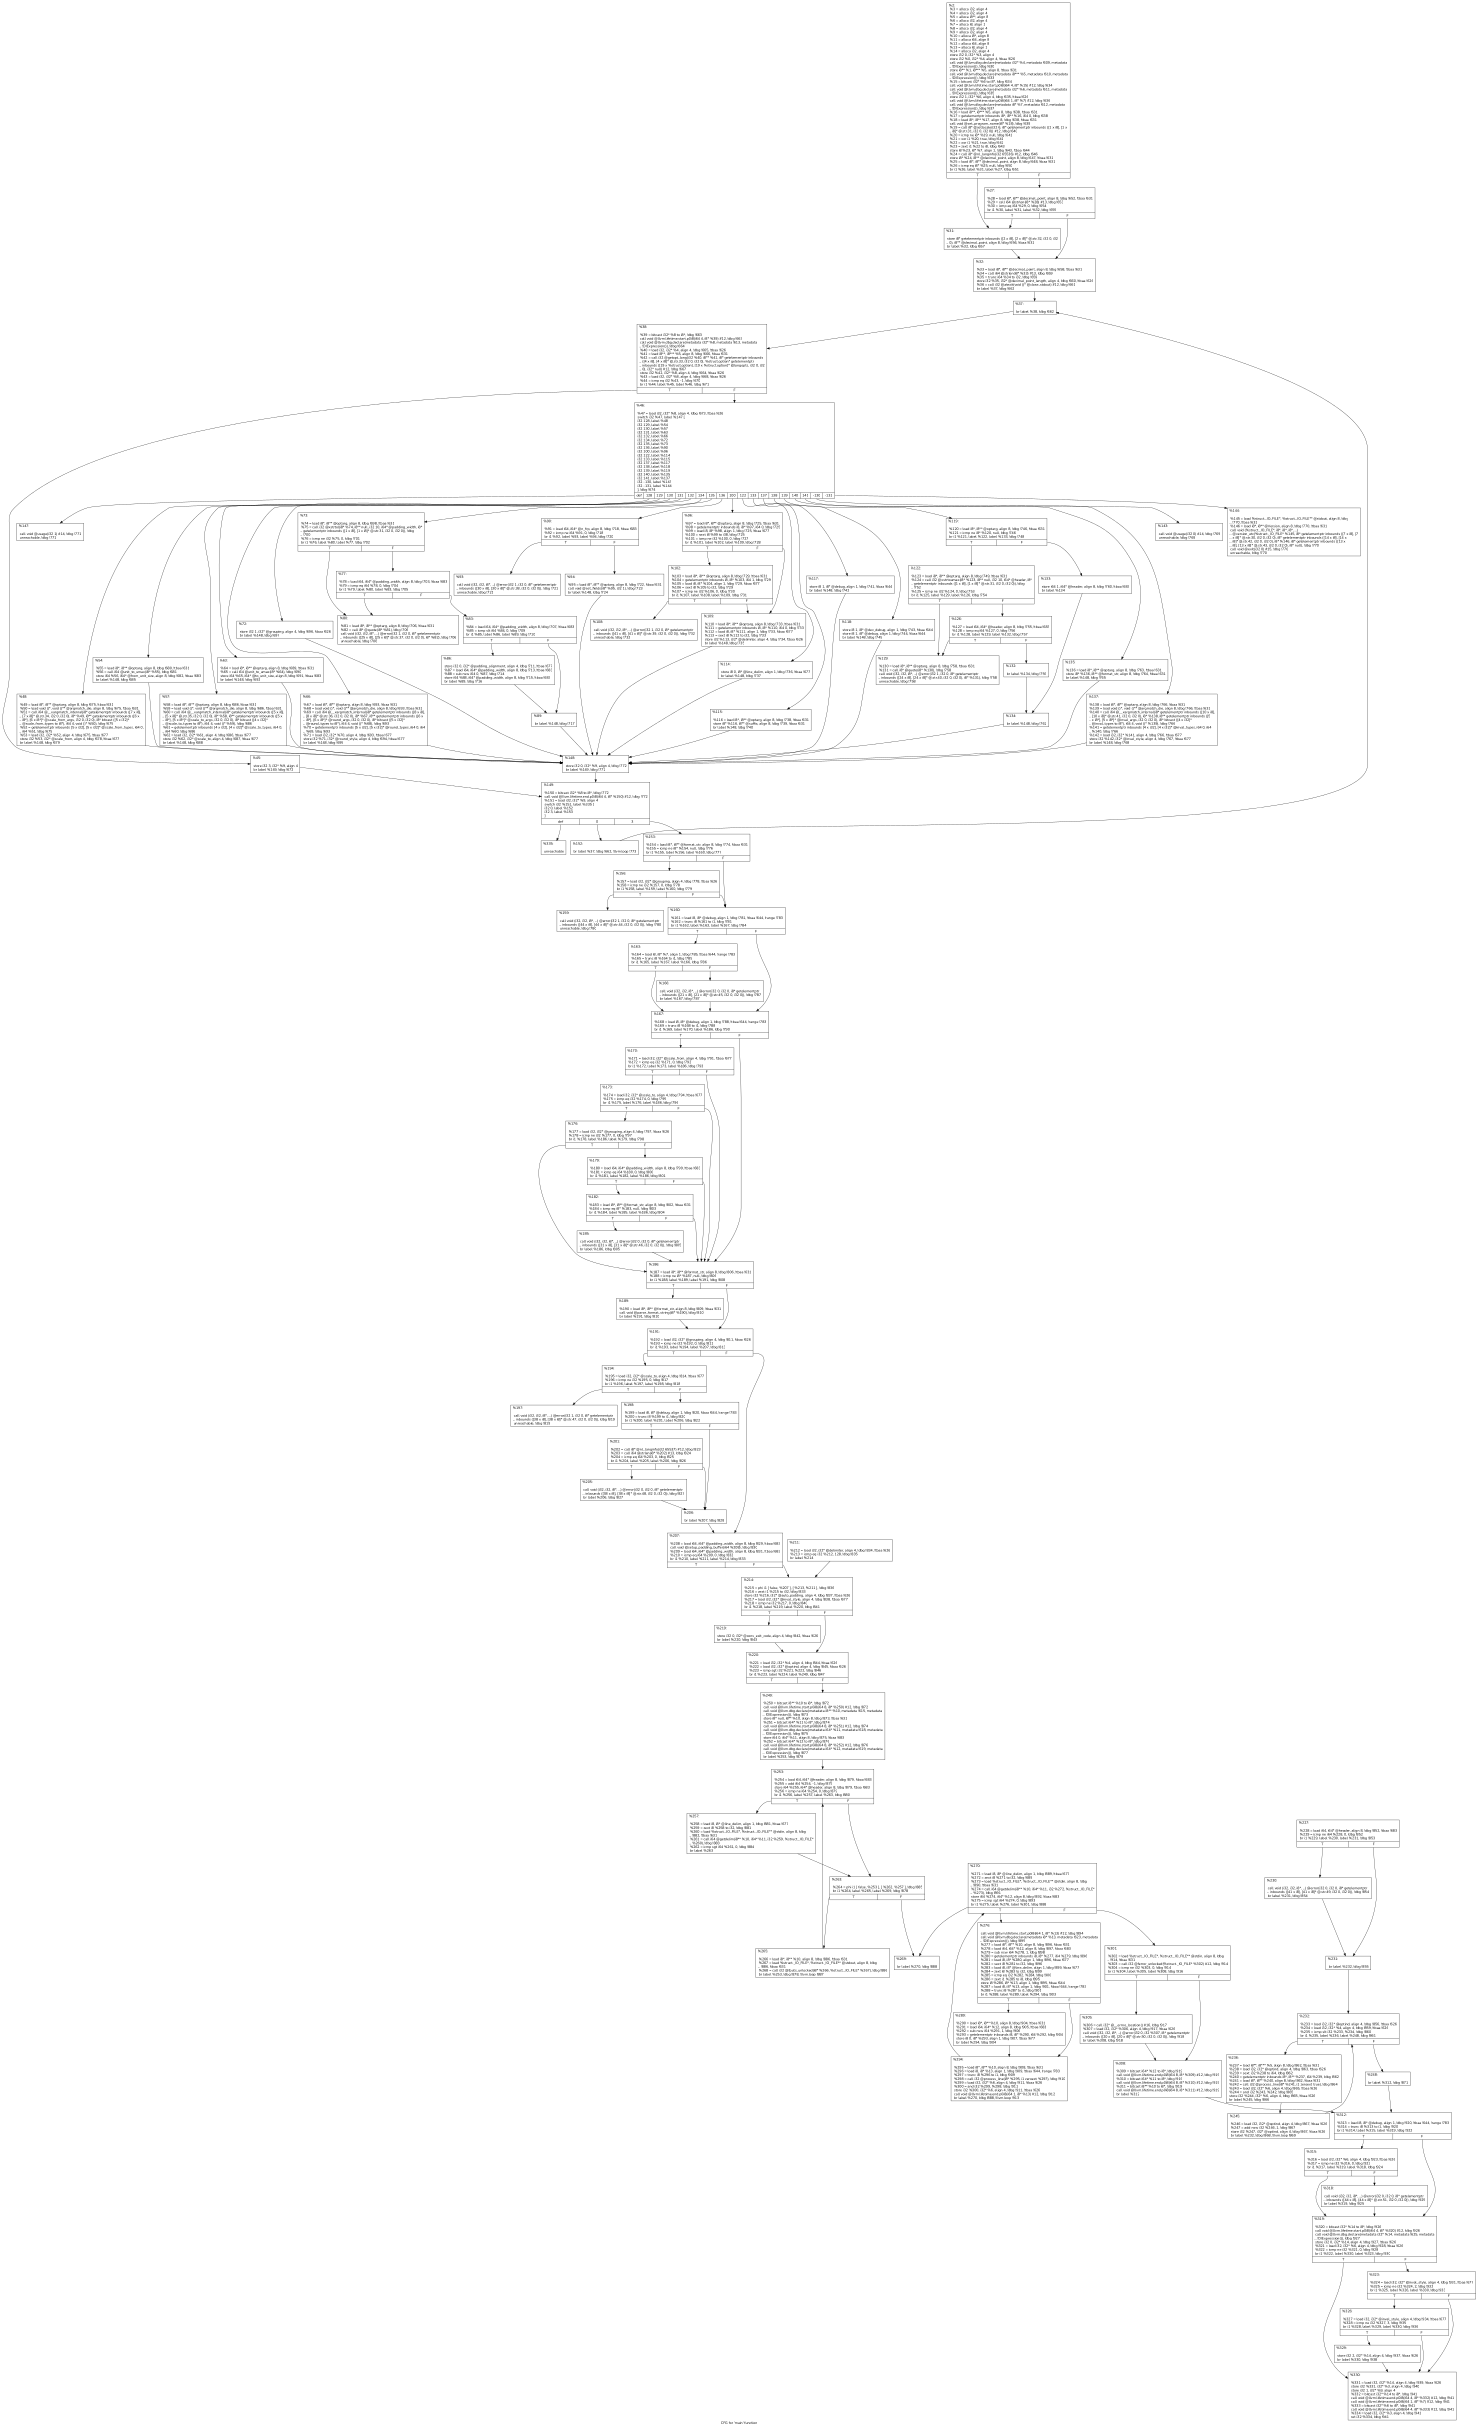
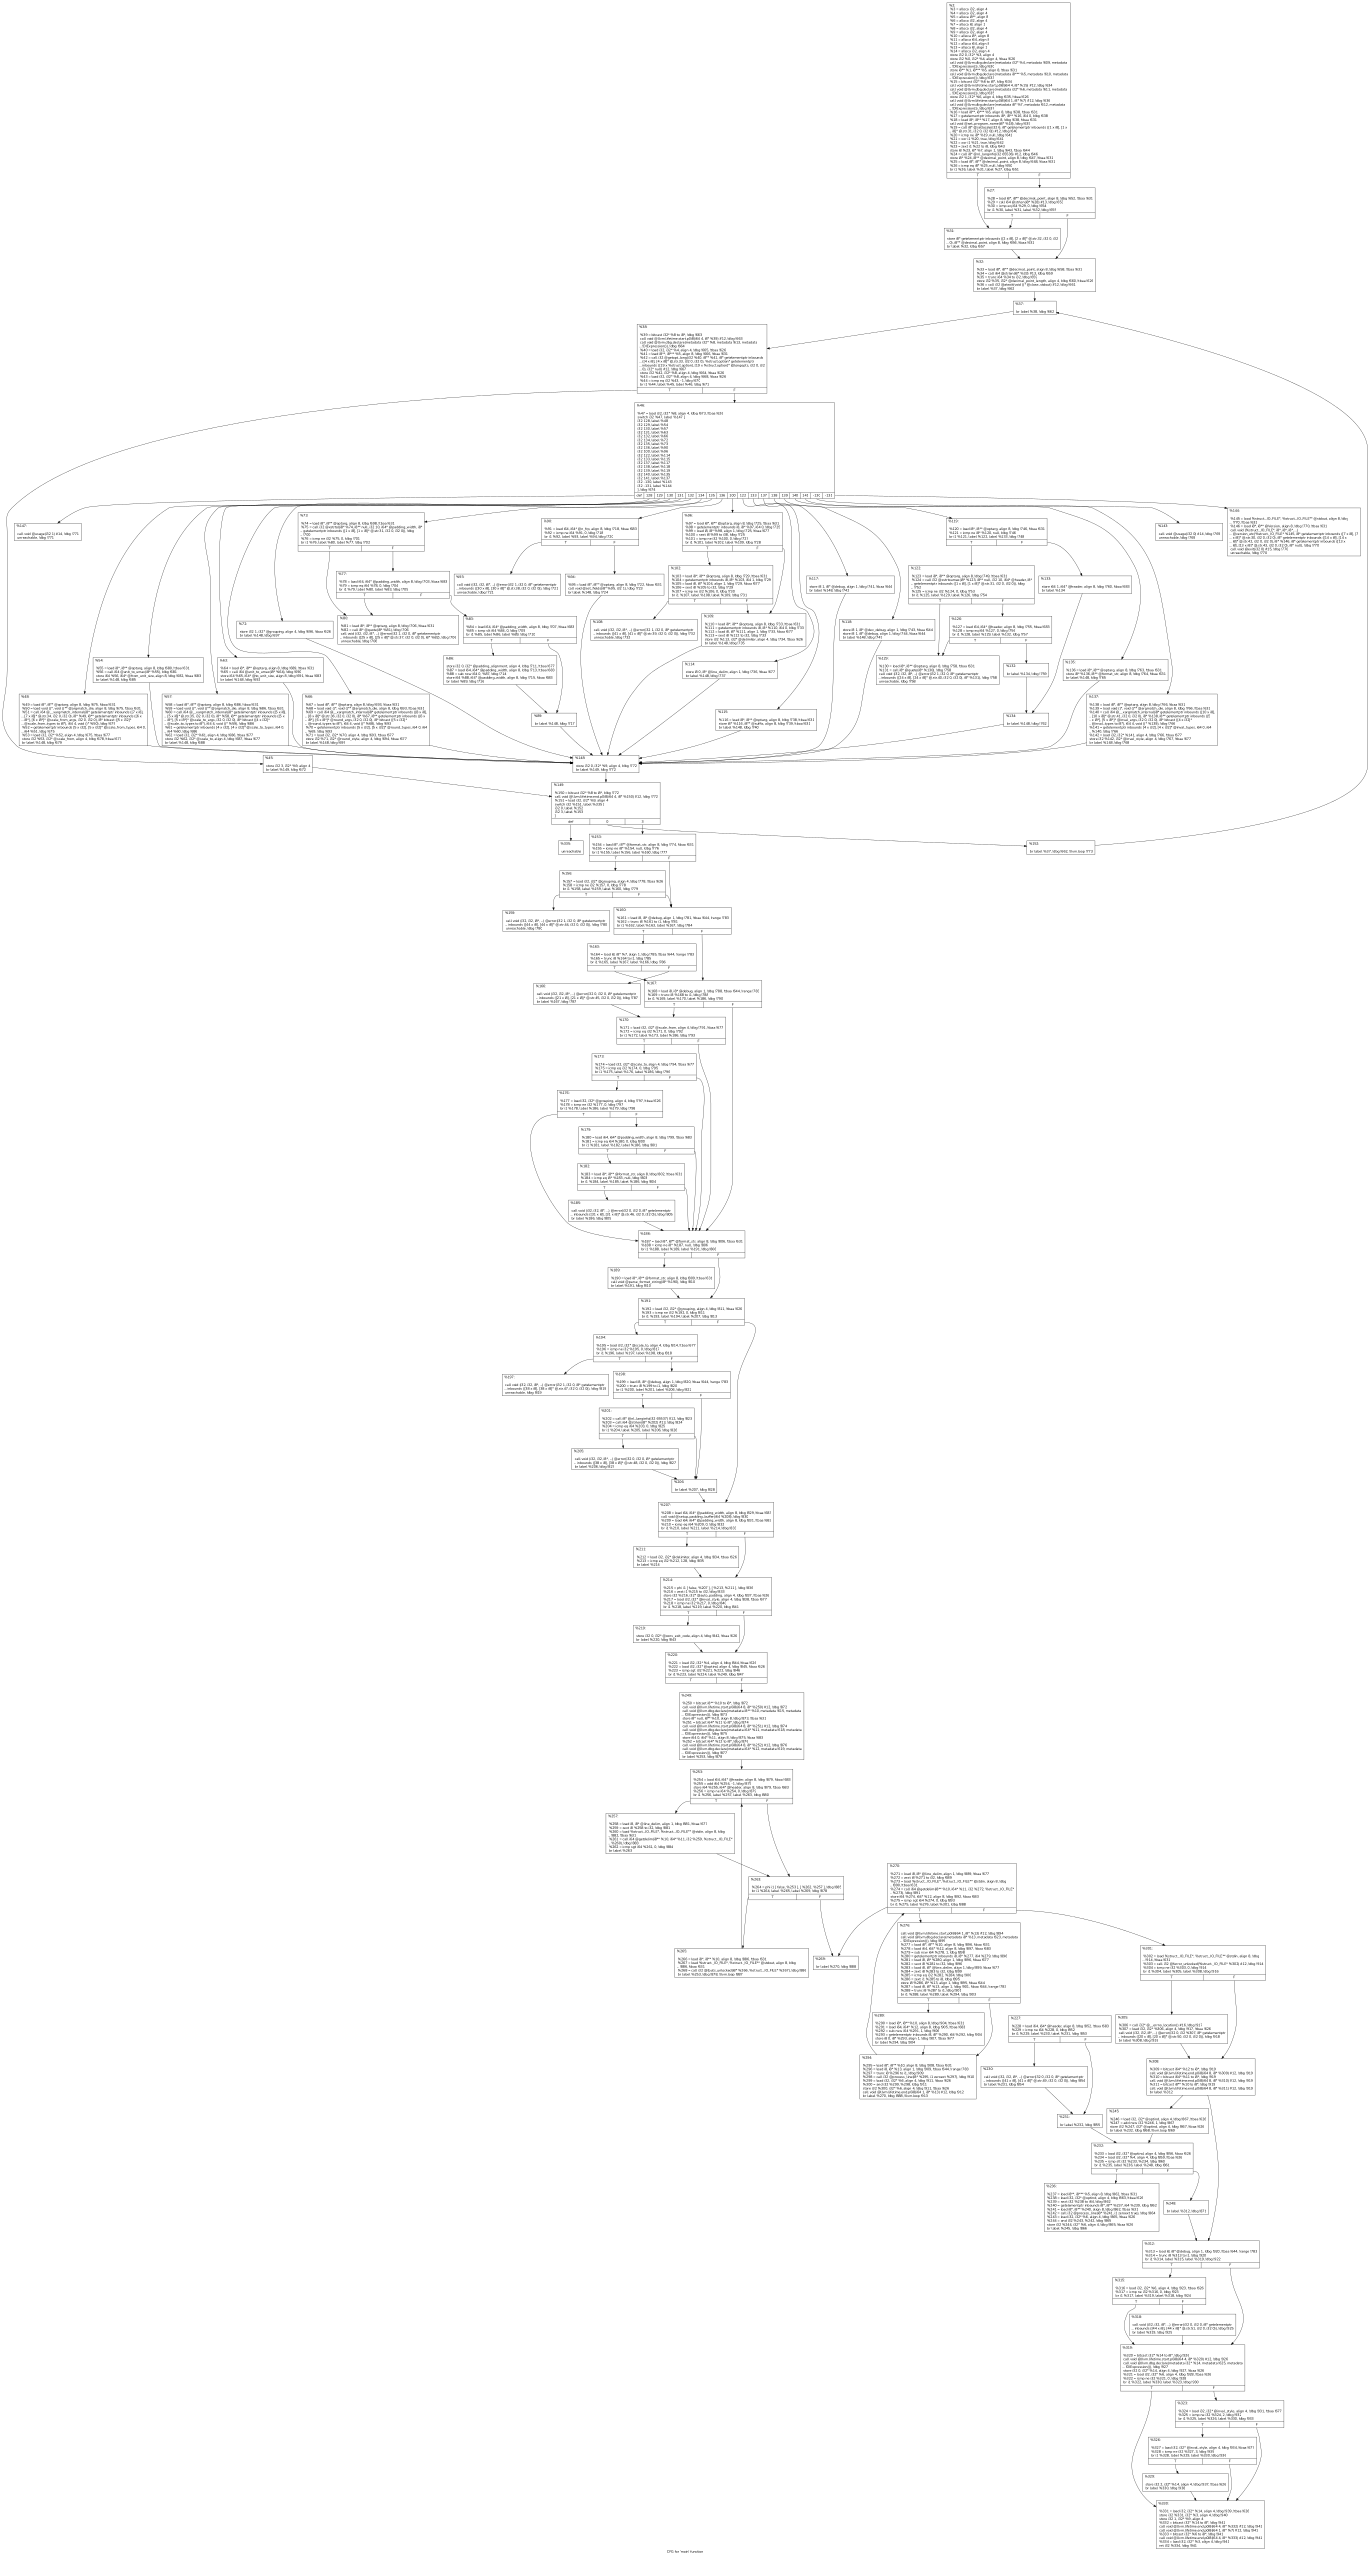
(710, 1005) -> (625, 1010)
none -> (687, 1541)
(1281, 2107) -> (1177, 2101)
